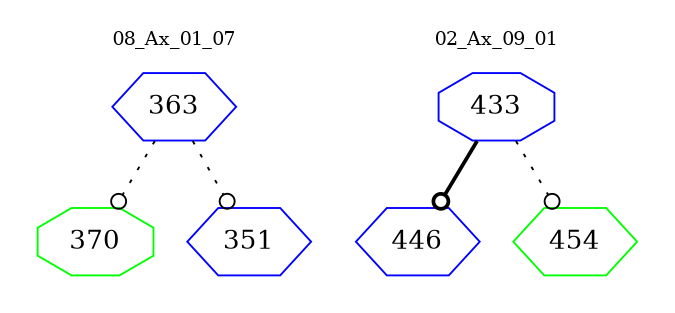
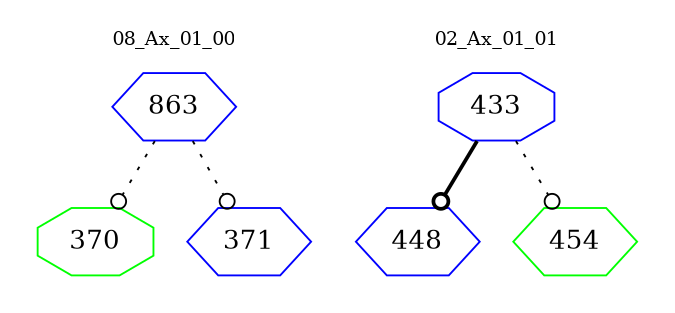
(174, 40) -> (174, 40)
(497, 40) -> (497, 40)
(174, 107) -> (174, 107)
(249, 242) -> (249, 242)
(418, 242) -> (418, 242)
